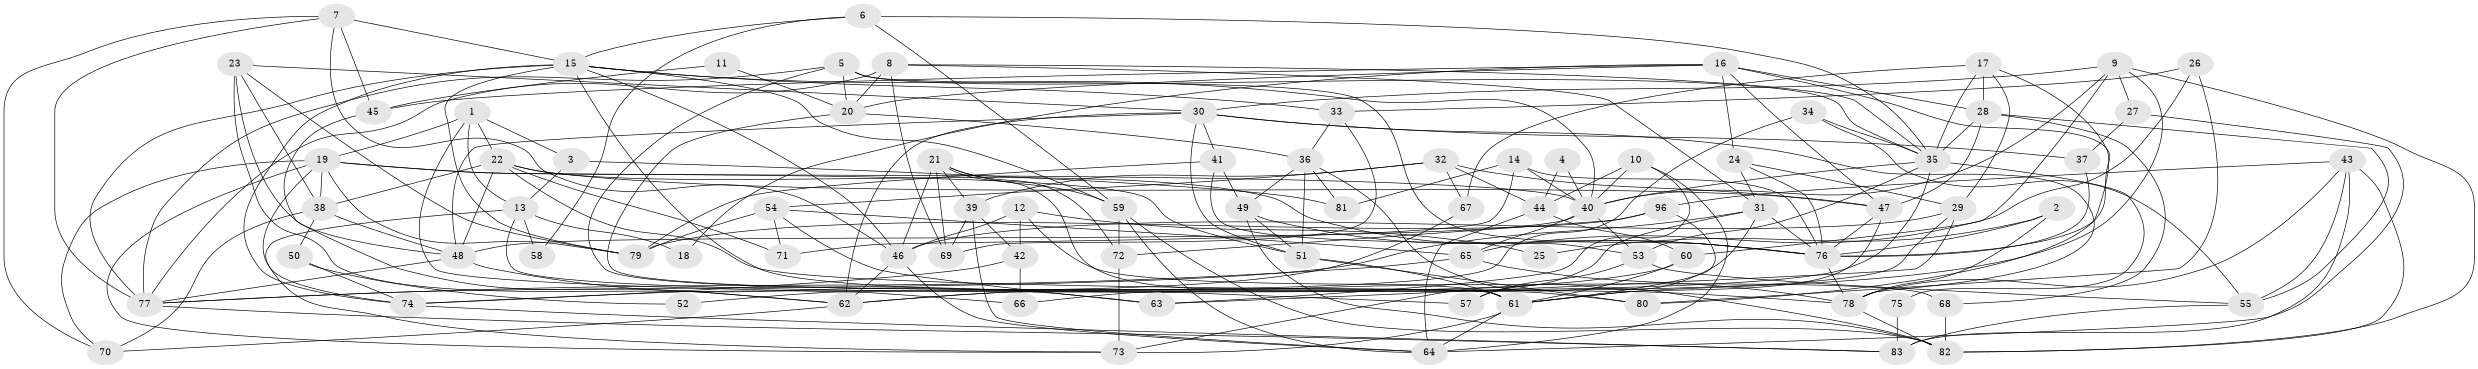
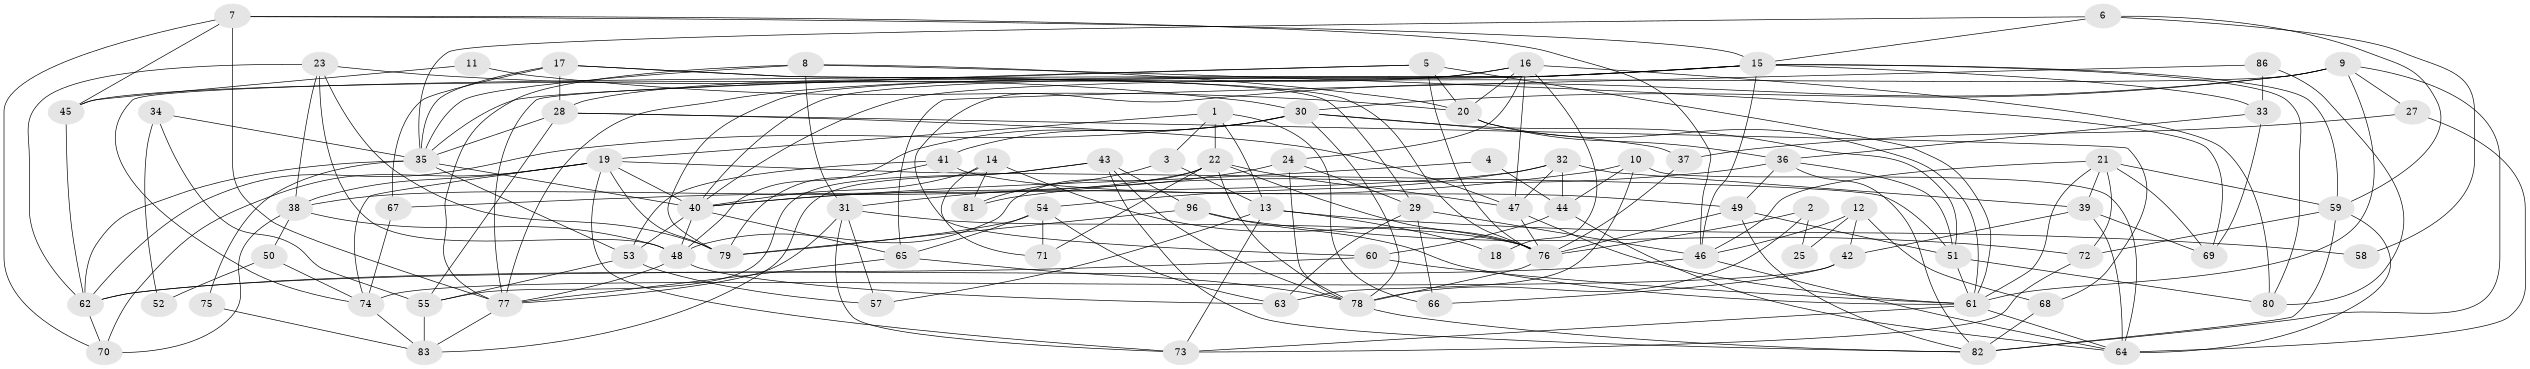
(2195, 64) -> (2263, 64)
(1791, 187) -> (1296, 246)
